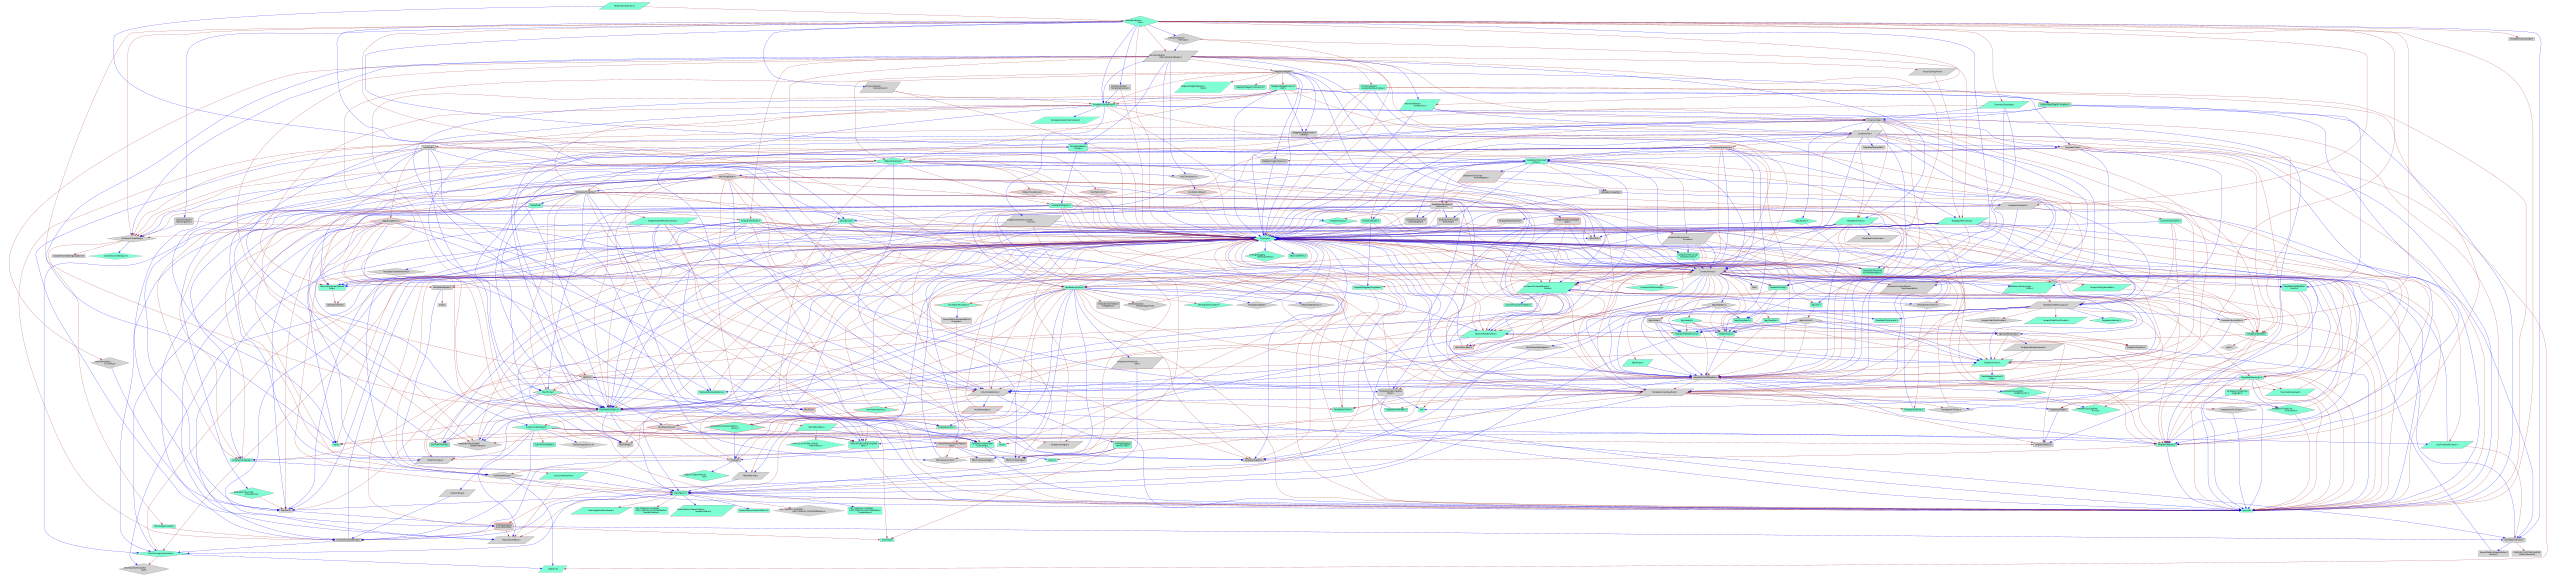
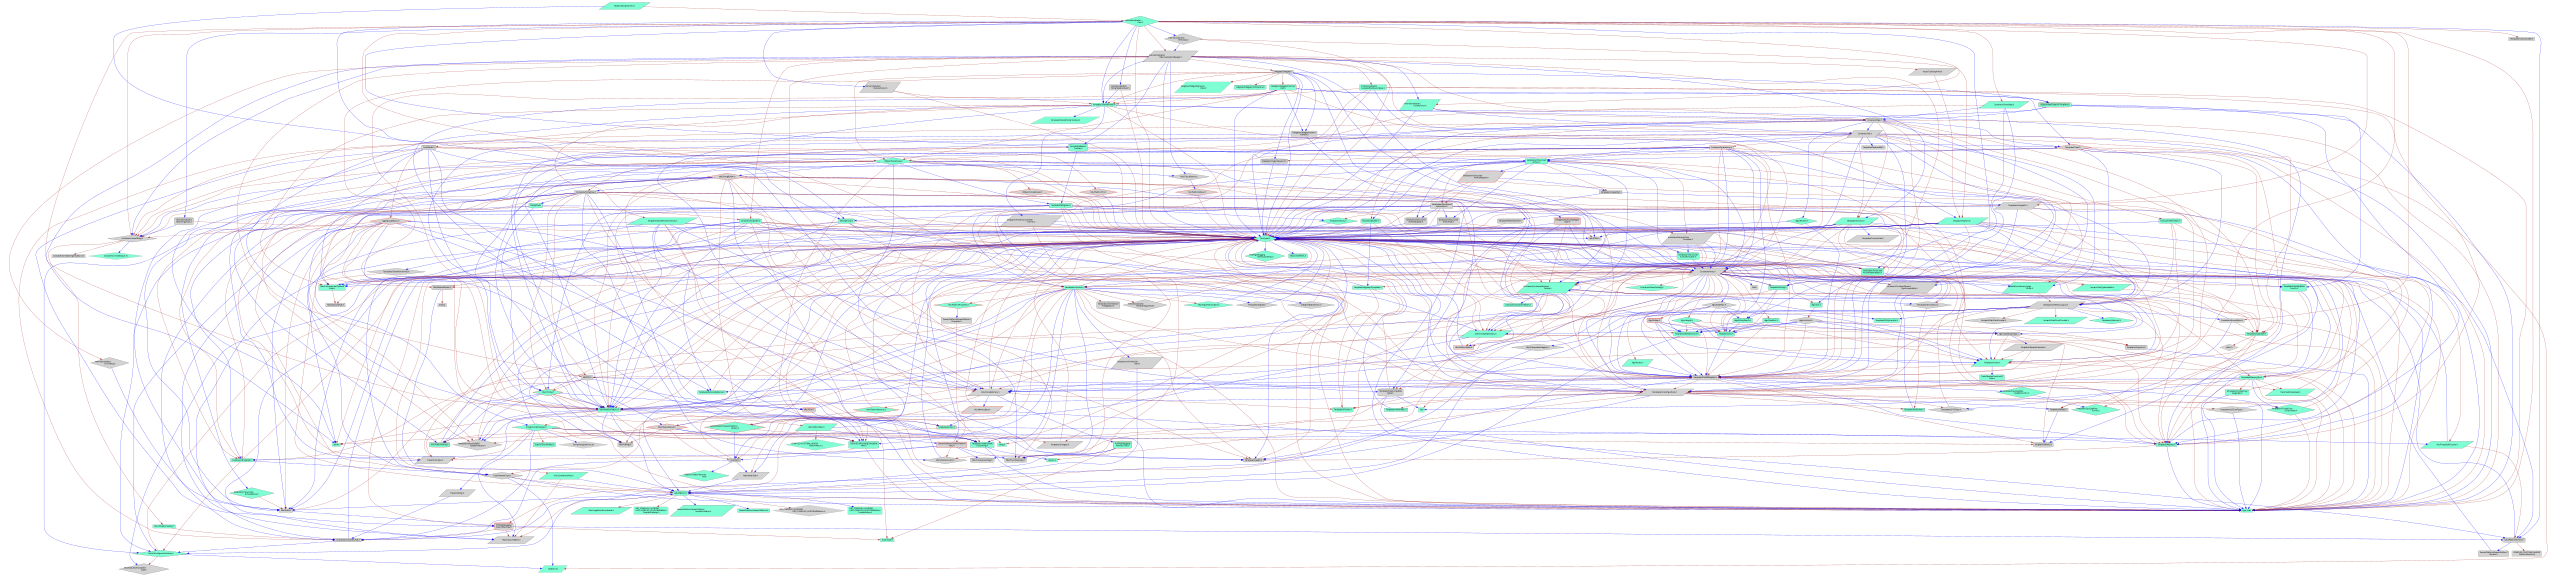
(973, 186) -> (973, 186)
(1962, 221) -> (1962, 221)
(1477, 242) -> (1481, 242)
none -> (2113, 260)
(1654, 321) -> (1654, 321)
